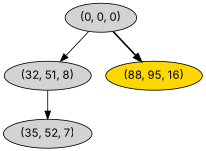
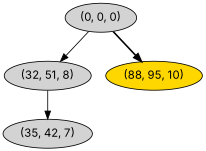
(154, 76) -> (154, 76)
(48, 134) -> (48, 134)
